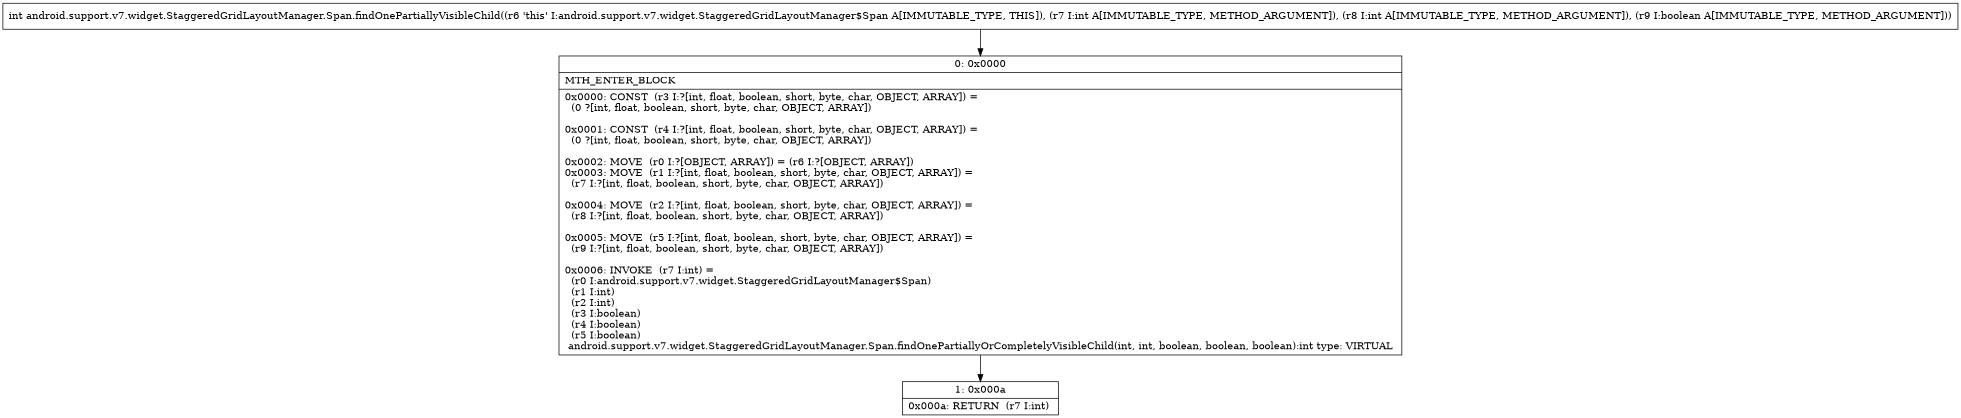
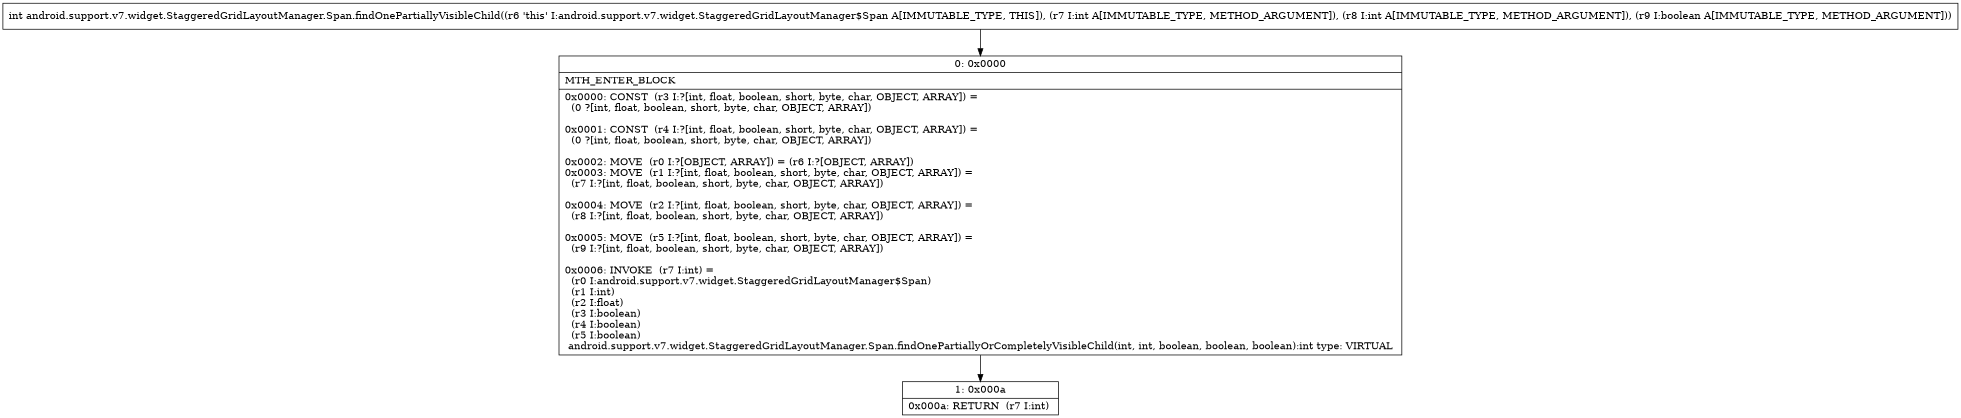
(590, 303) -> (594, 303)
